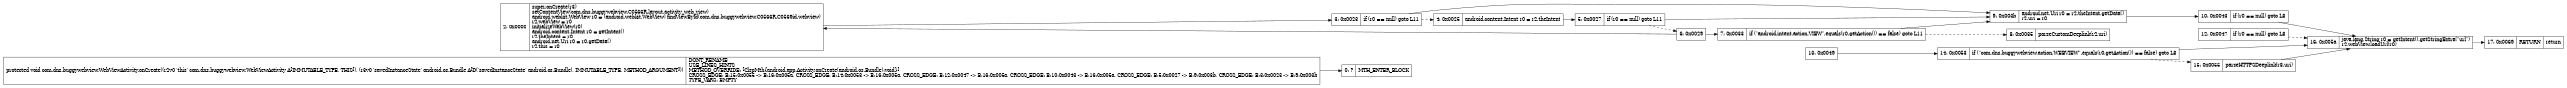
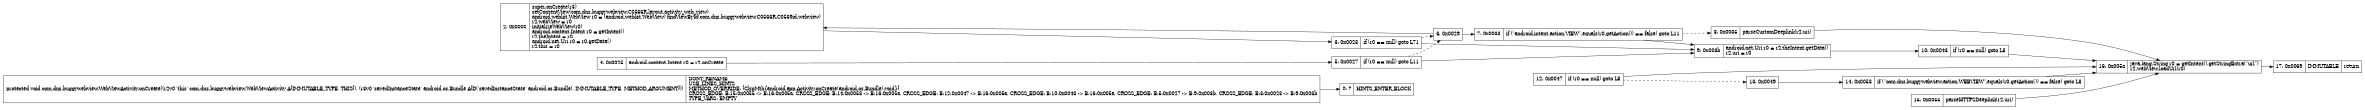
(1391, 20) -> (1391, 43)
(1426, 20) -> (1426, 37)
(1513, 20) -> (676, 63)
none -> (1987, 32)
(2296, 37) -> (1858, 69)
(2530, 42) -> (2323, 67)
(2169, 61) -> none
(2259, 65) -> (1979, 100)
(1384, 71) -> (1384, 89)
none -> (1683, 81)
